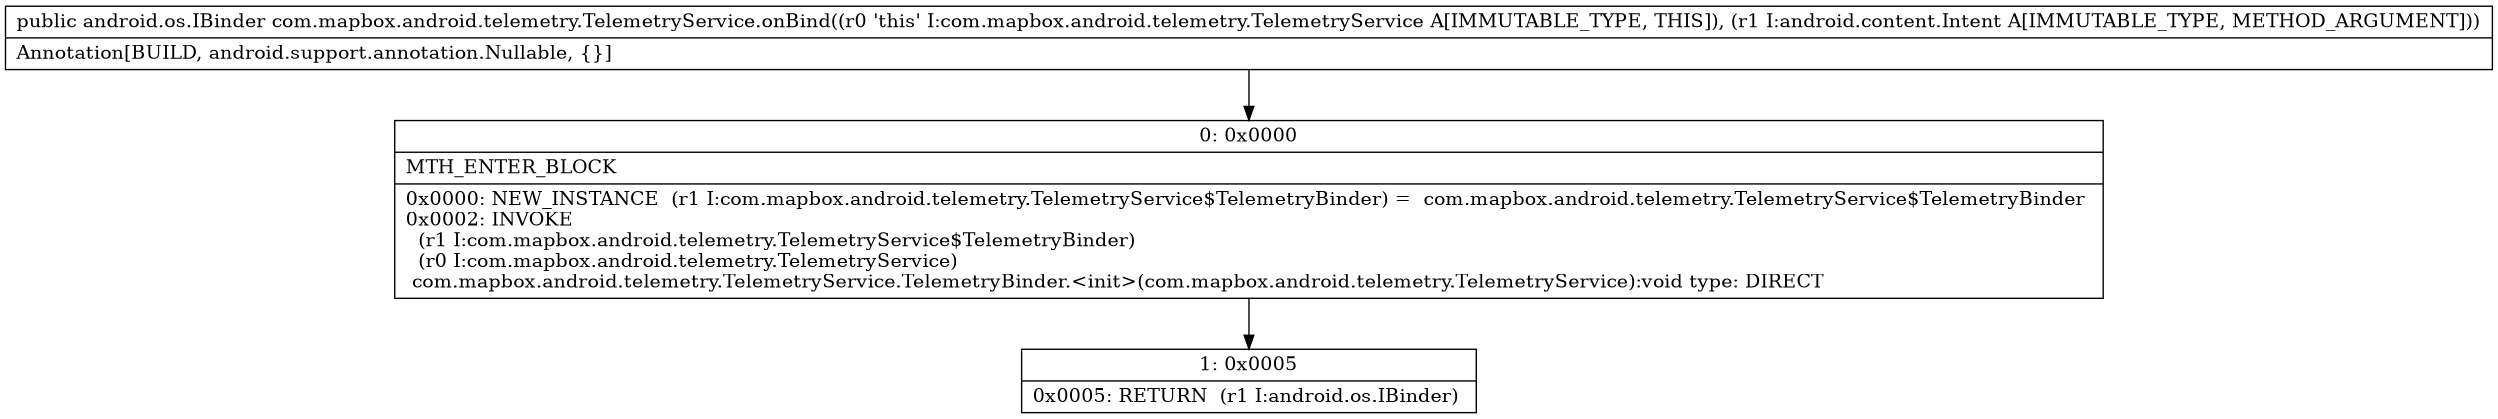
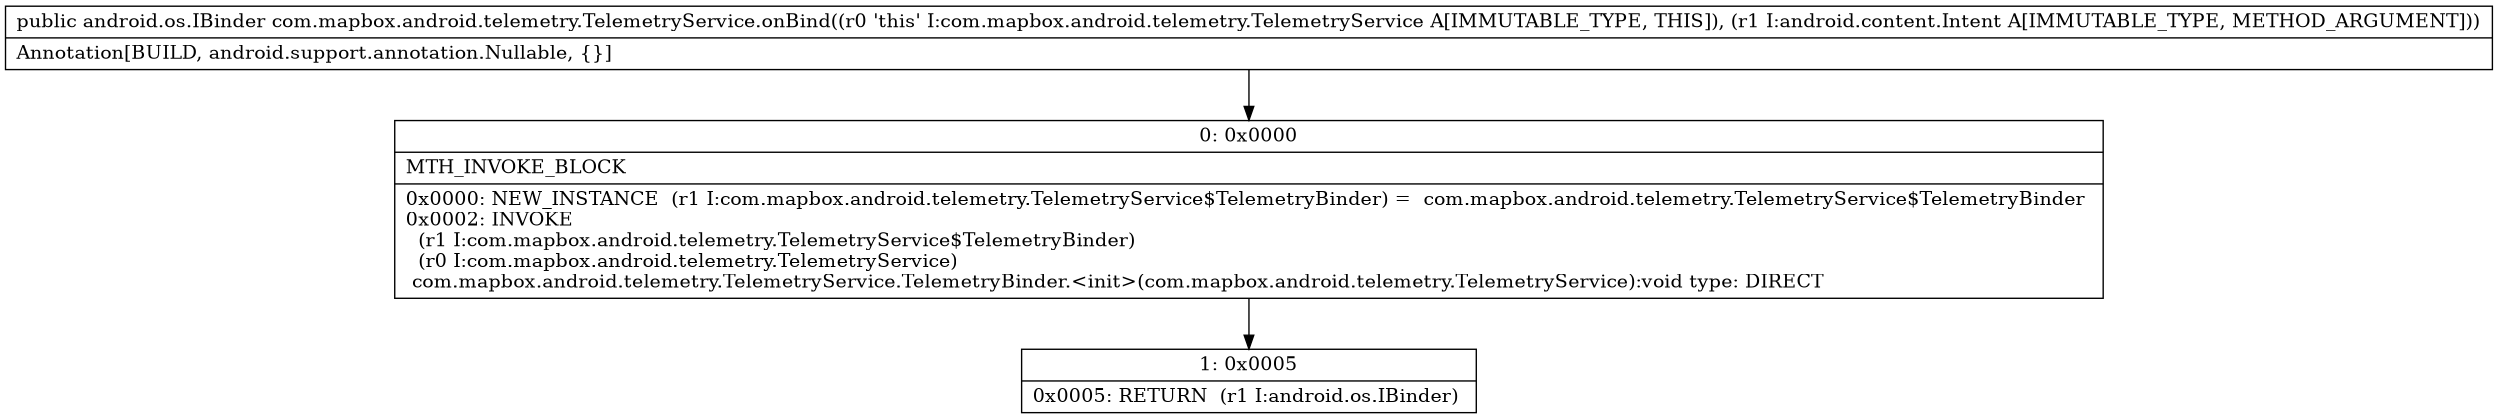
(512, 167) -> (516, 167)
